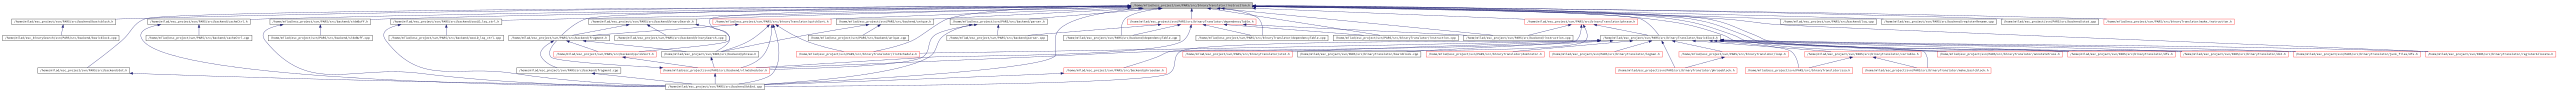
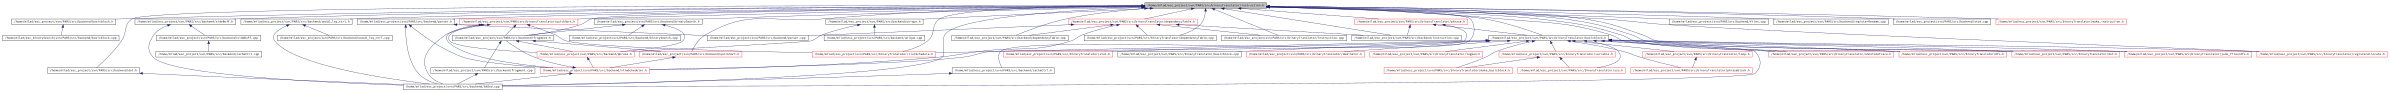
(1829, 22) -> (1719, 22)
(199, 31) -> (209, 48)
(710, 54) -> (586, 54)
(1115, 71) -> none
